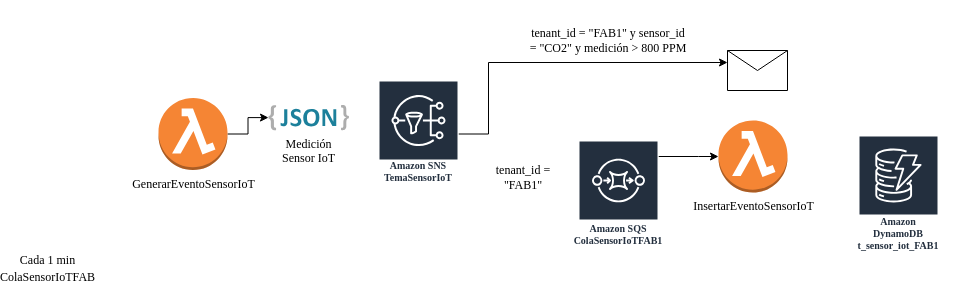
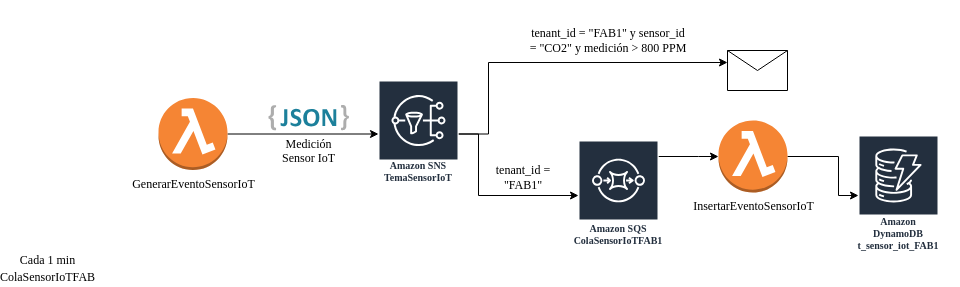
(248, 120) -> (309, 134)
none -> (839, 157)
none -> (496, 196)
